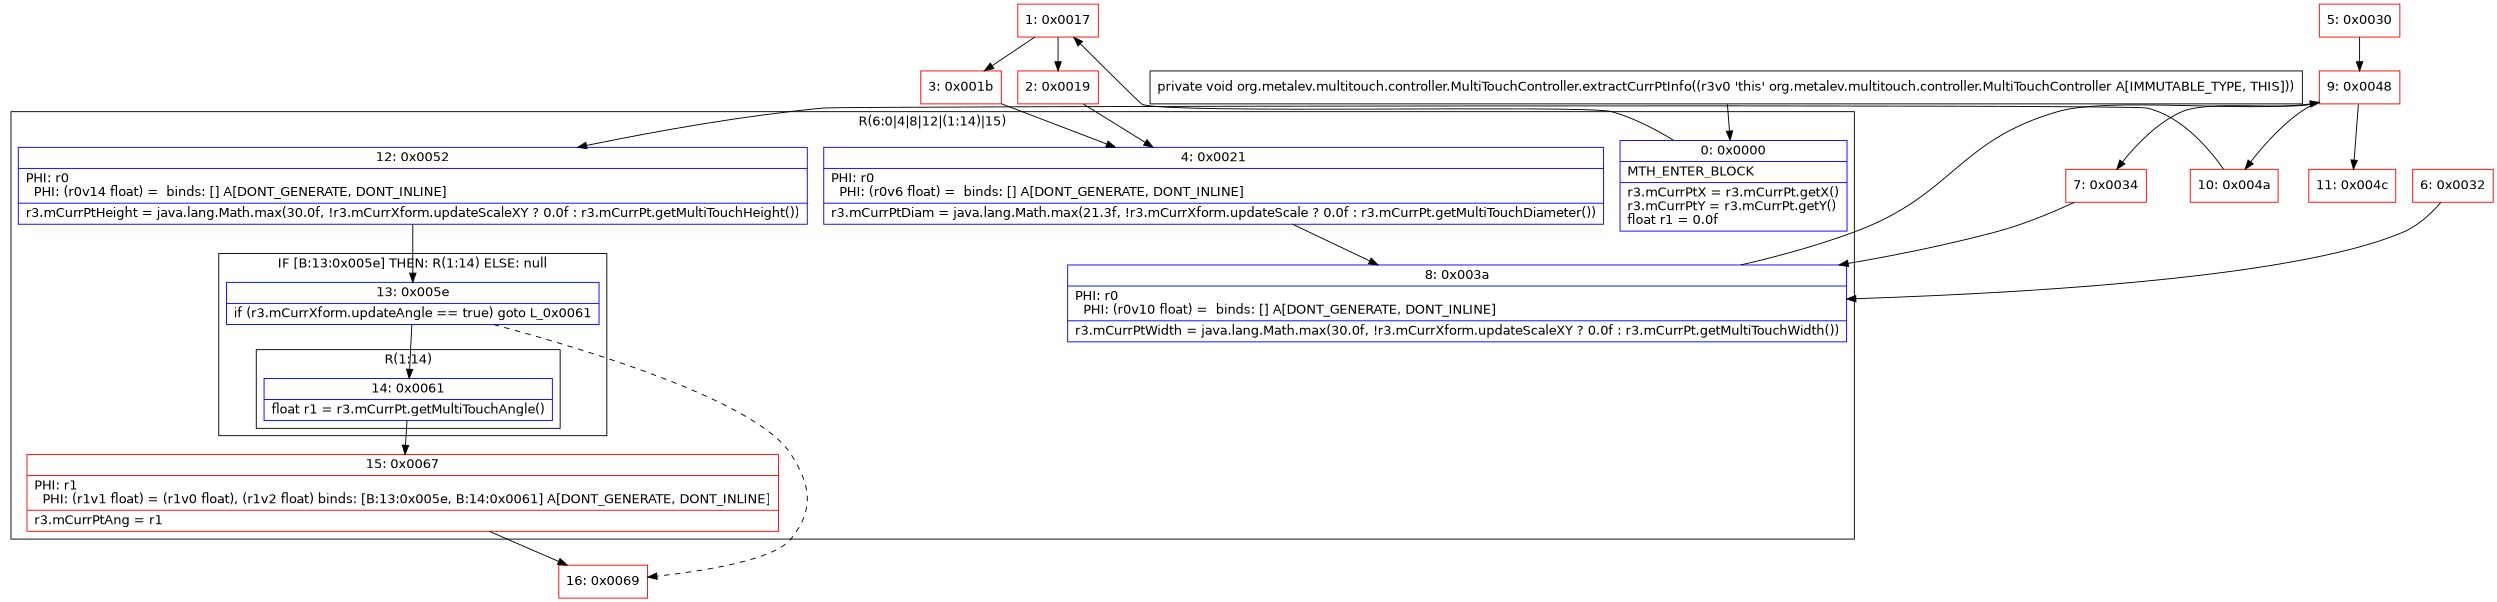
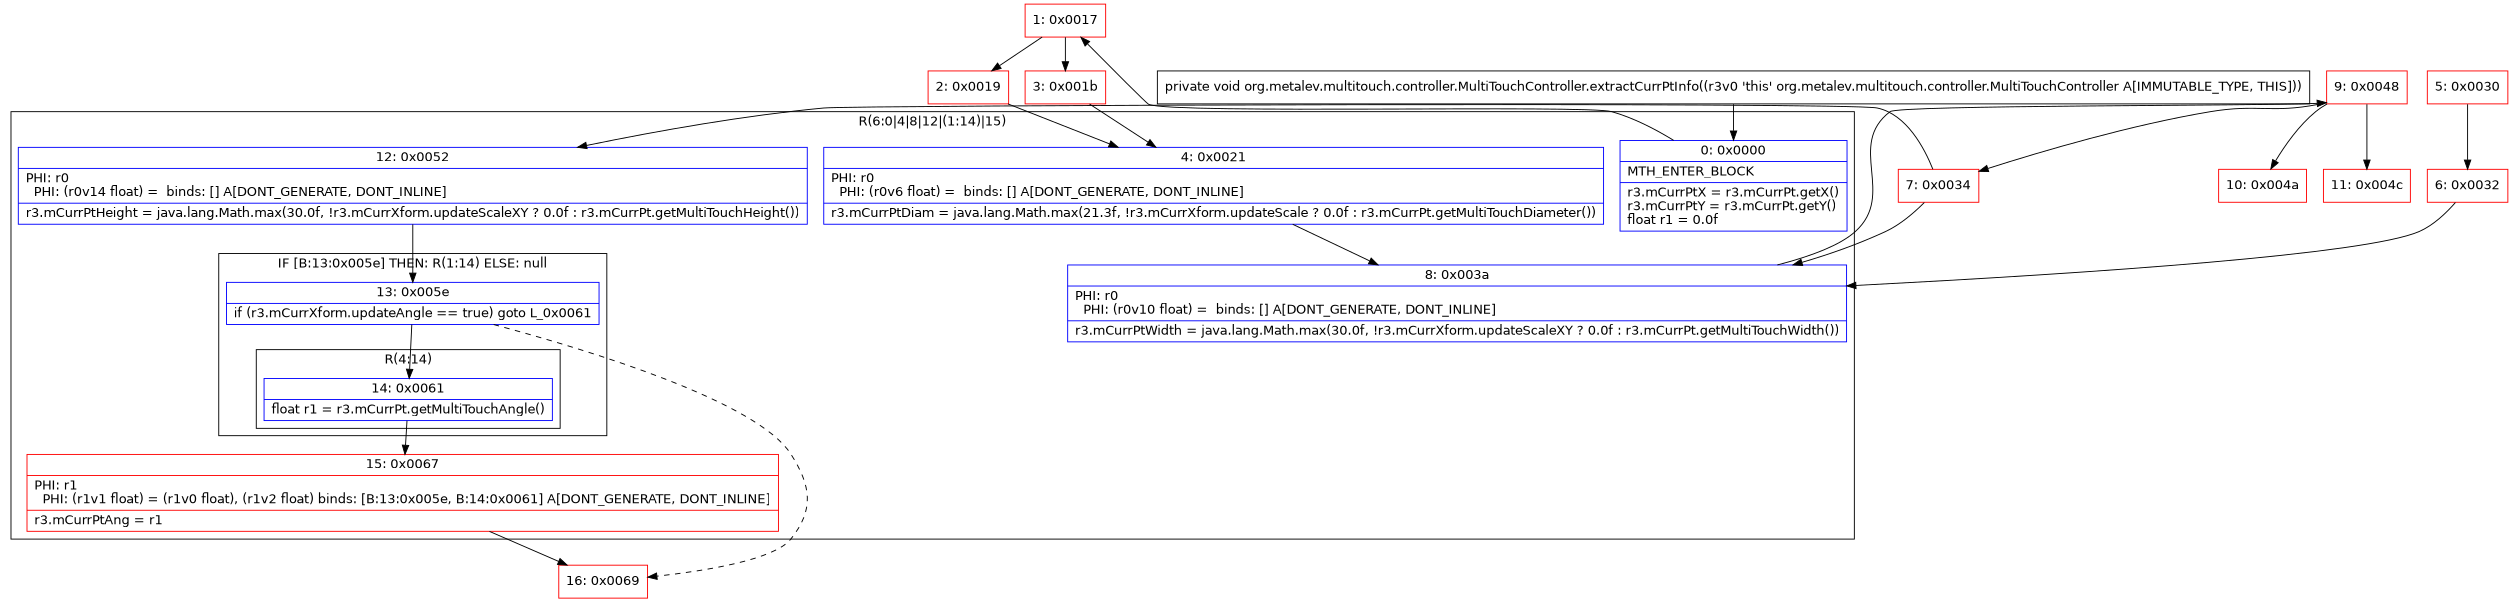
(2360, 49) -> (2468, 132)
(1623, 106) -> (1136, 105)
(408, 360) -> (408, 360)
